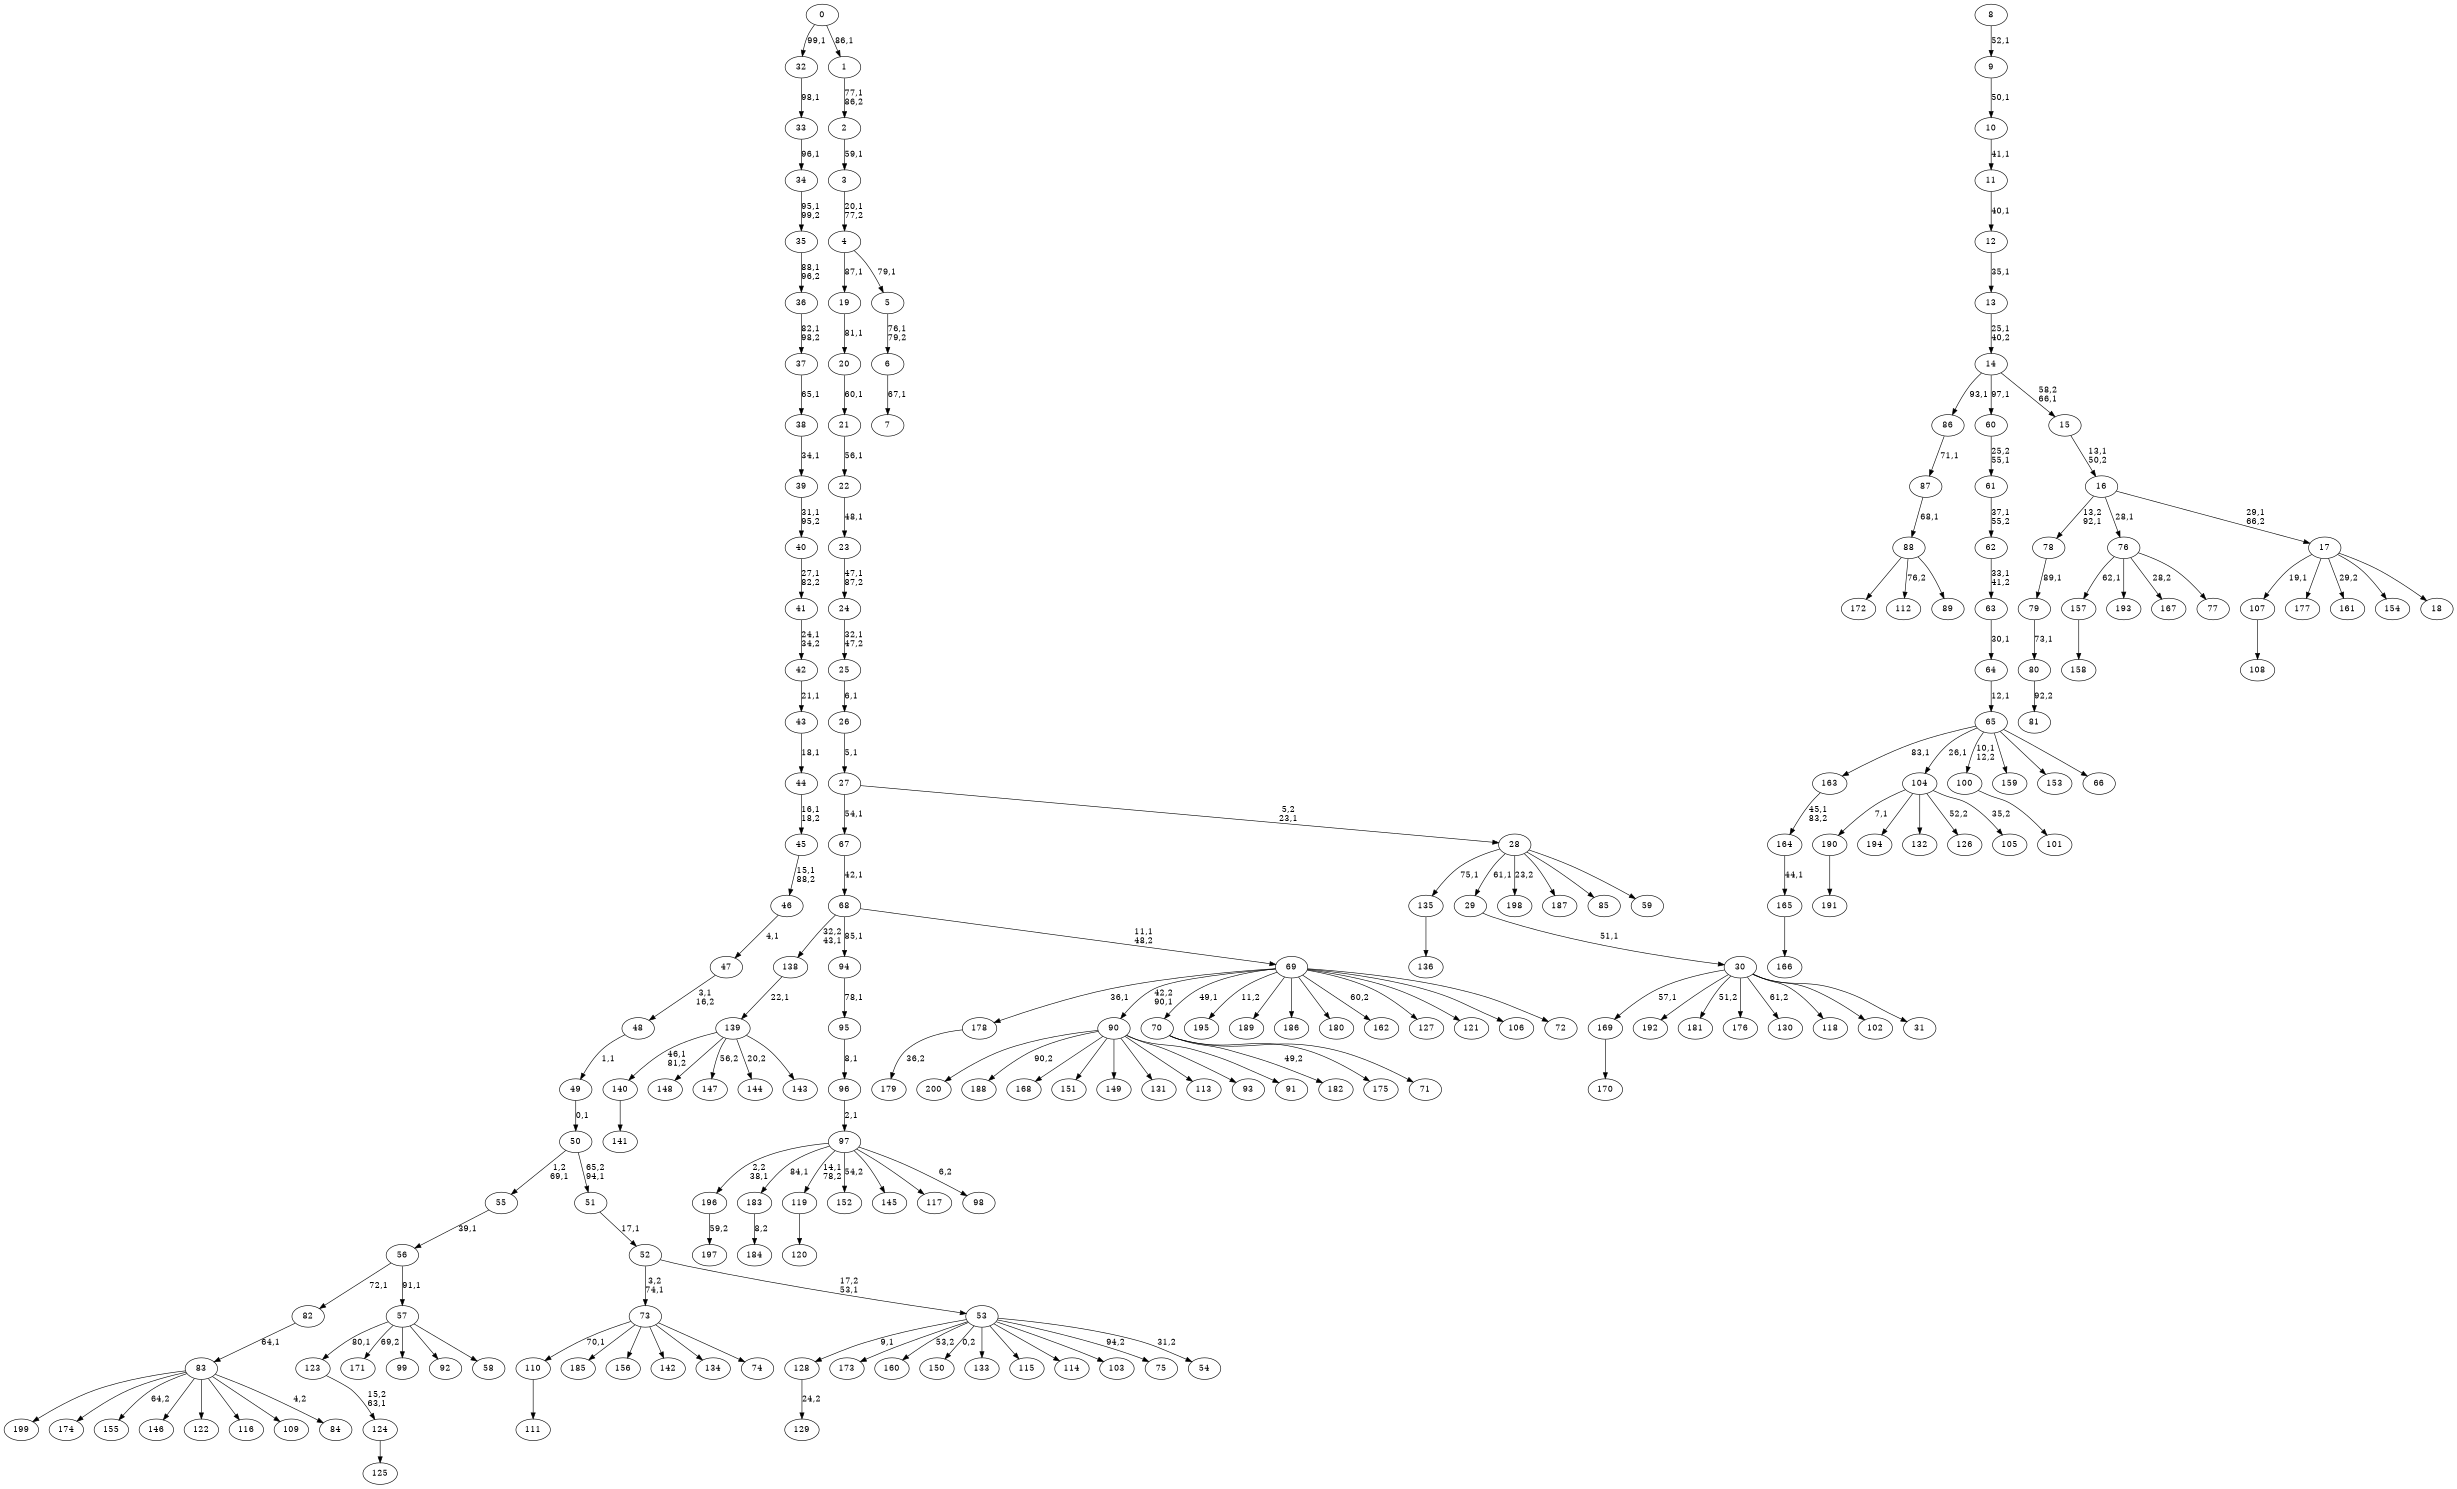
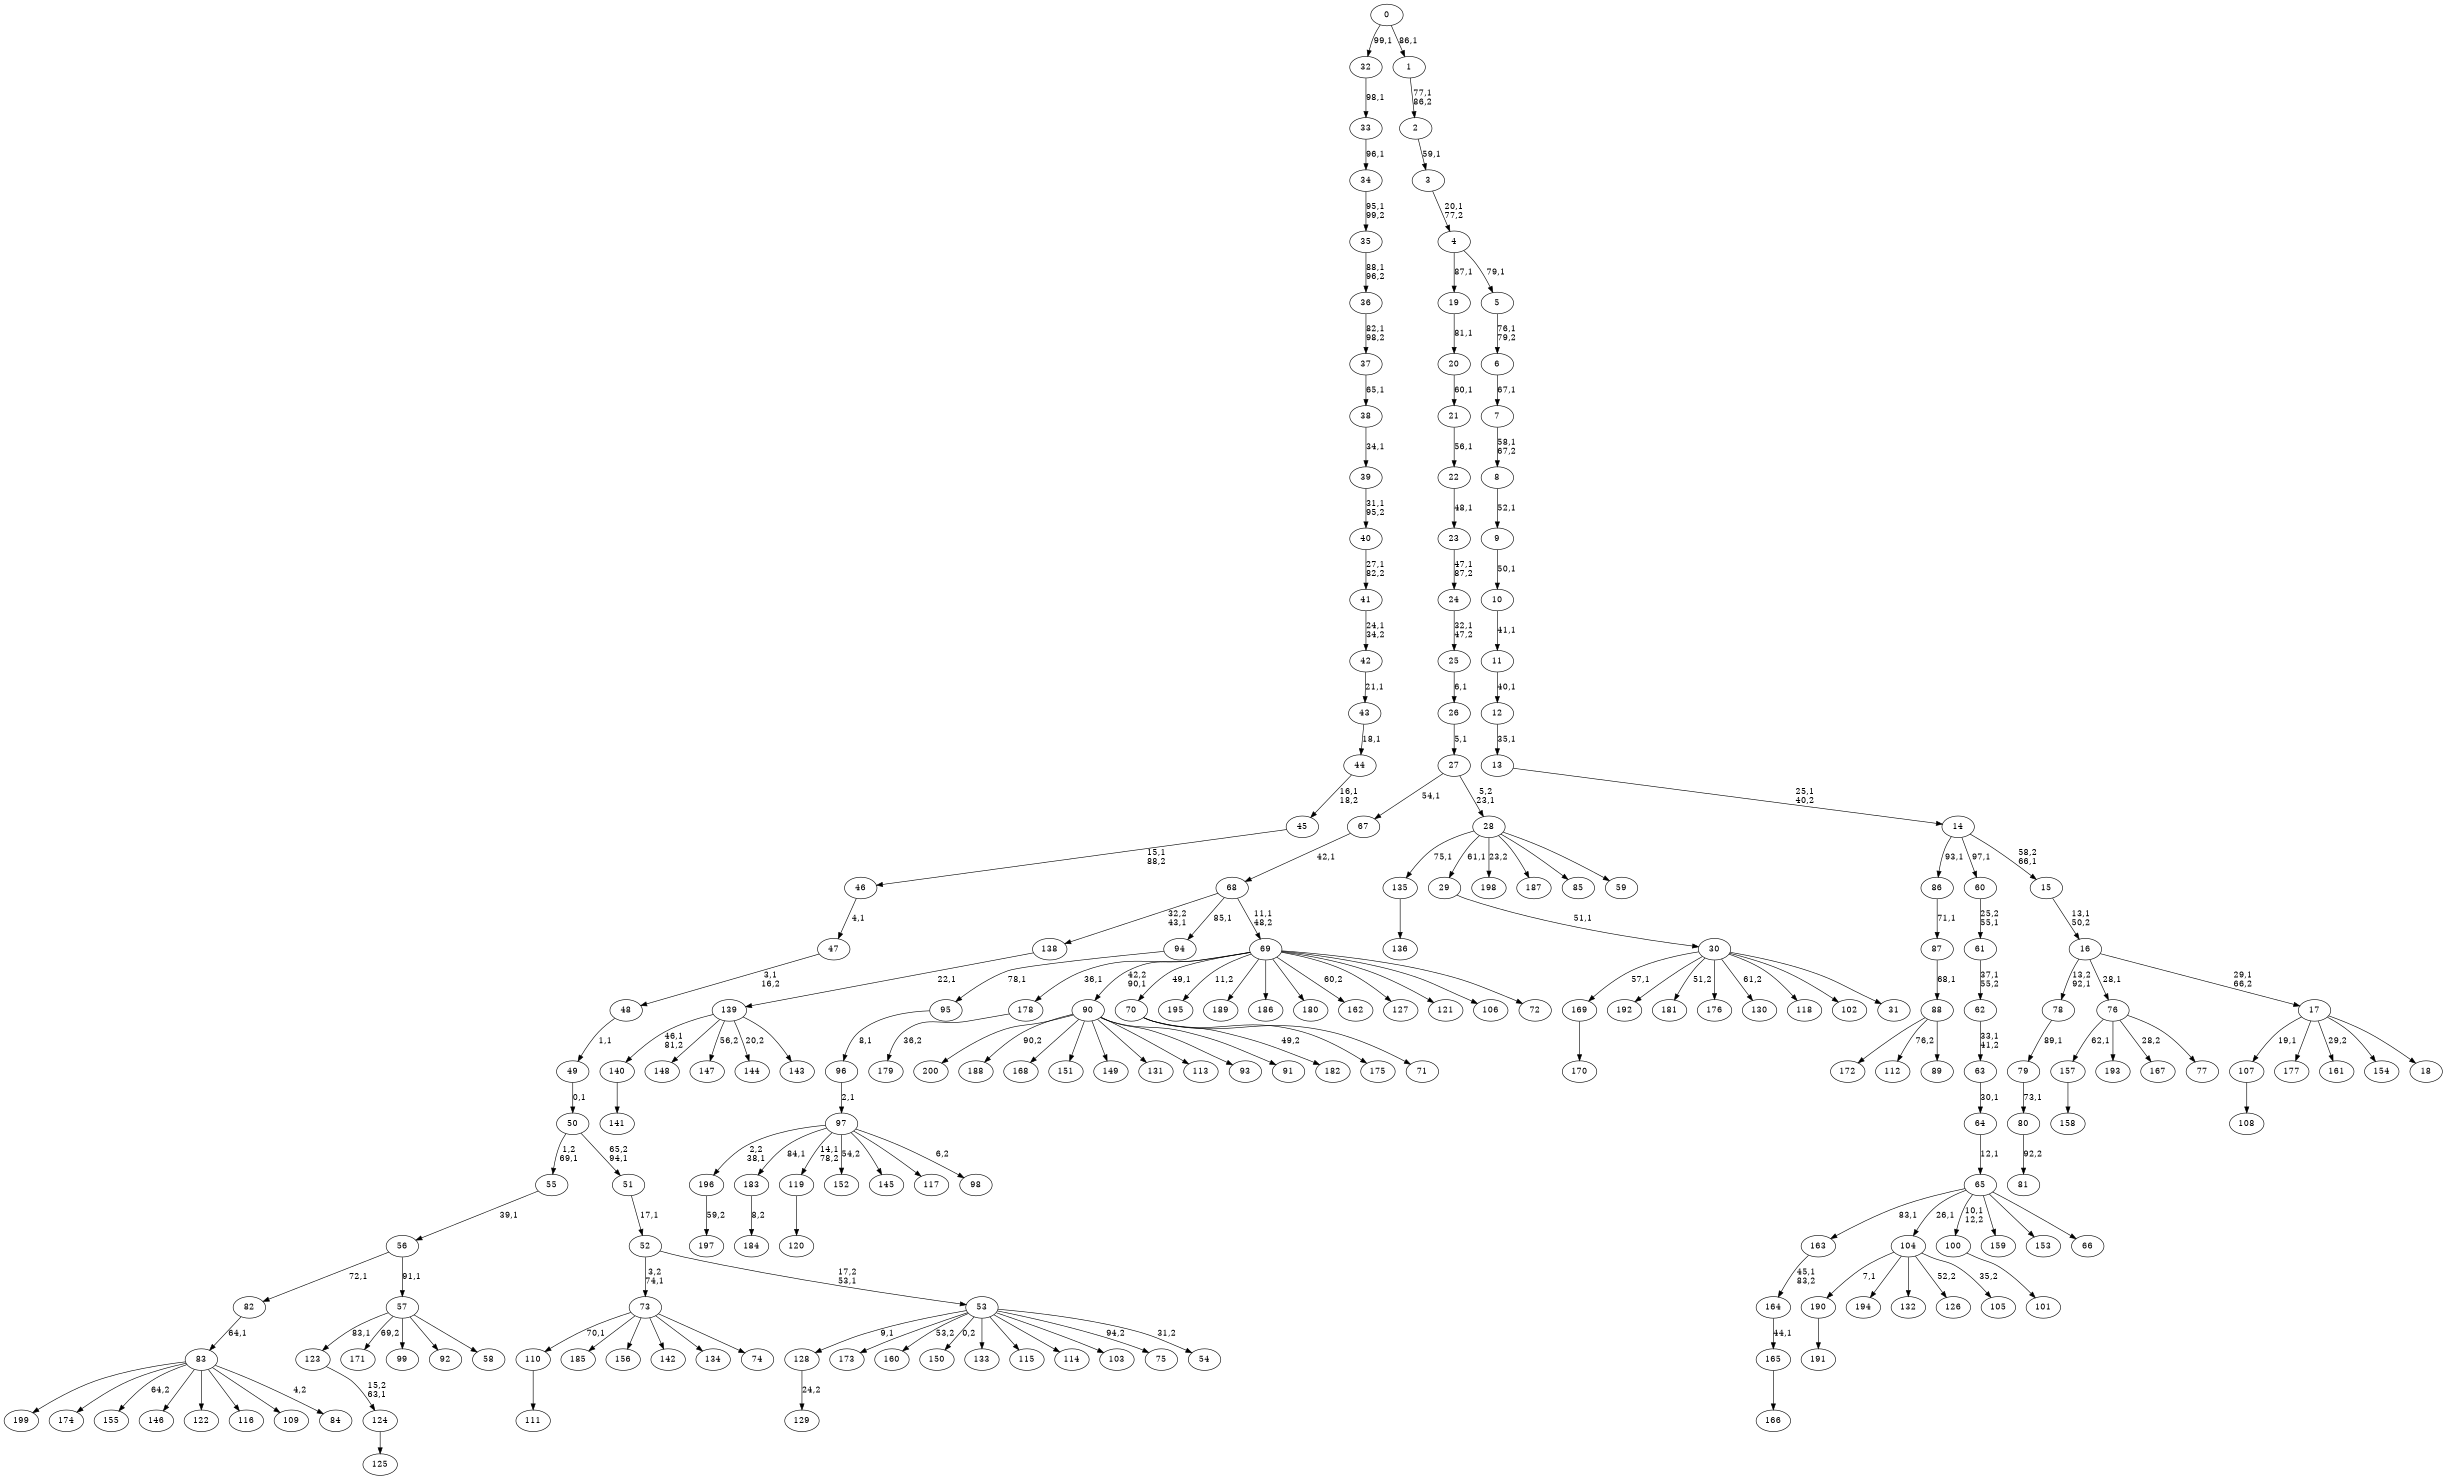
none -> (1497, 444)
(362, 1343) -> (362, 1334)
